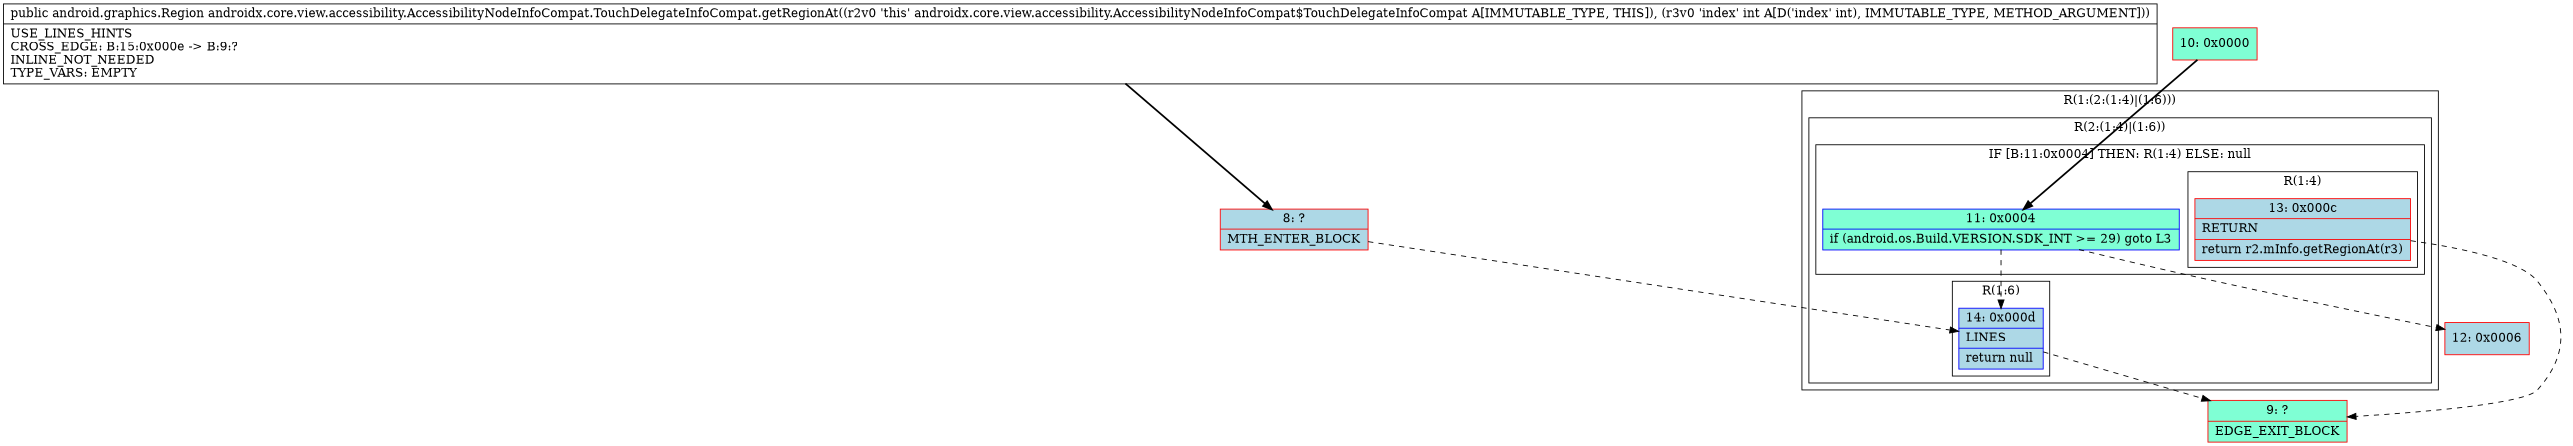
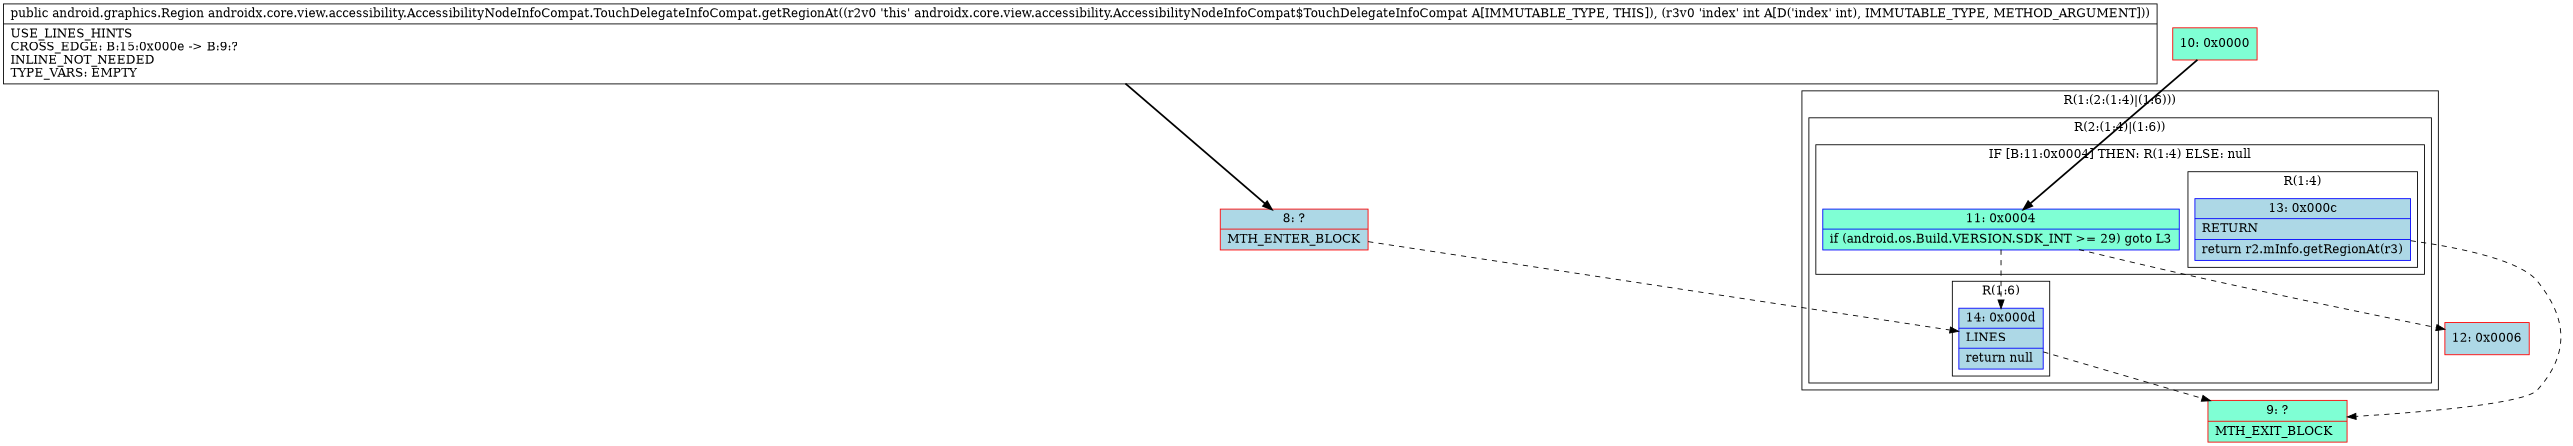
(2303, 230) -> (2303, 230)
(2278, 431) -> (2274, 431)
